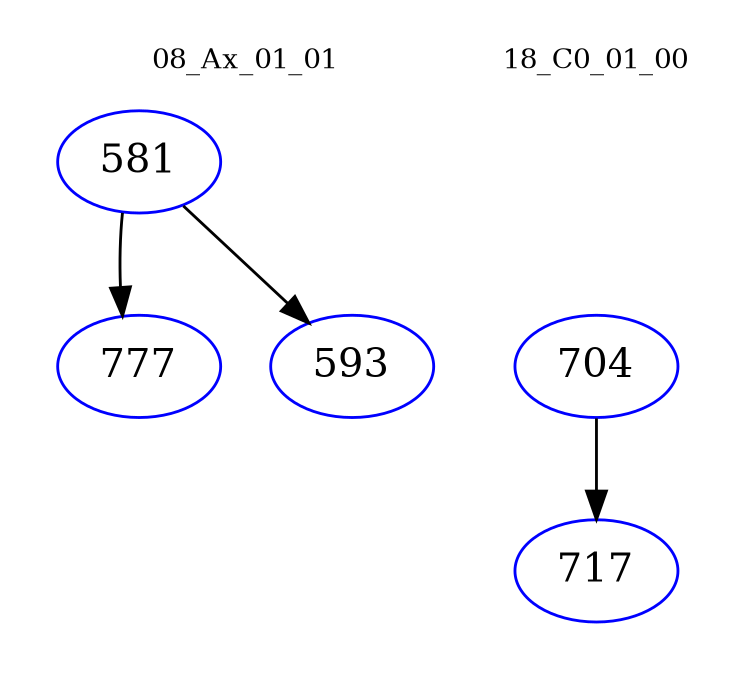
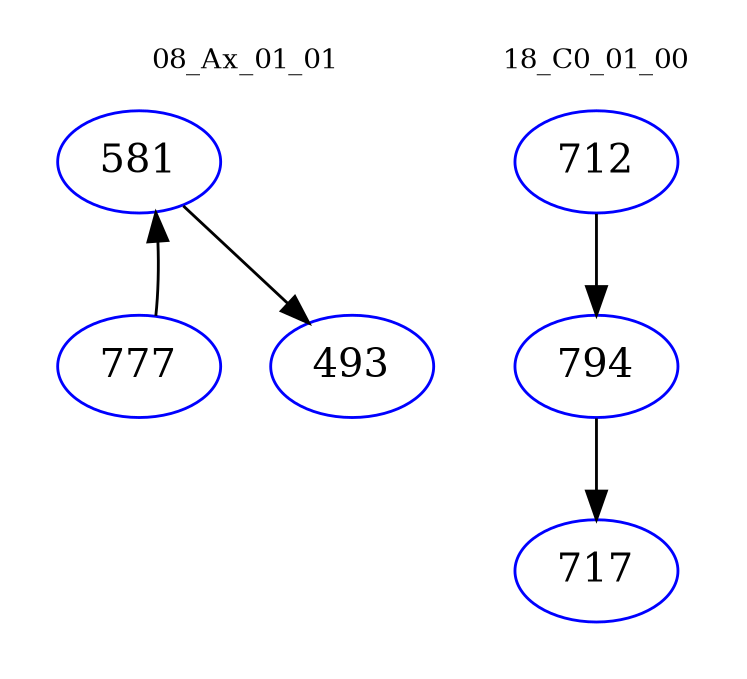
none -> (596, 162)
(120, 250) -> (158, 279)
(352, 366) -> (352, 366)
(596, 366) -> (596, 366)
